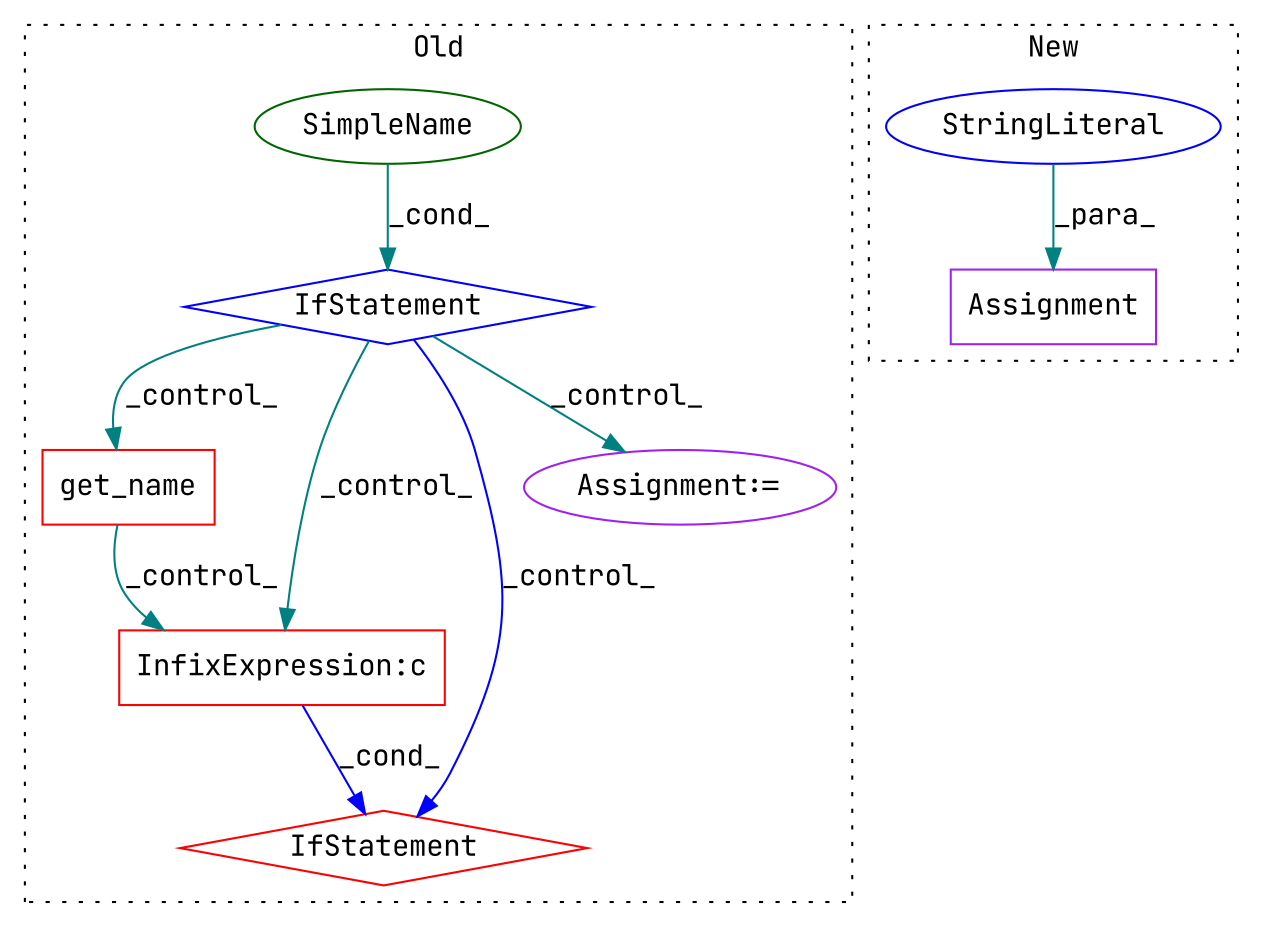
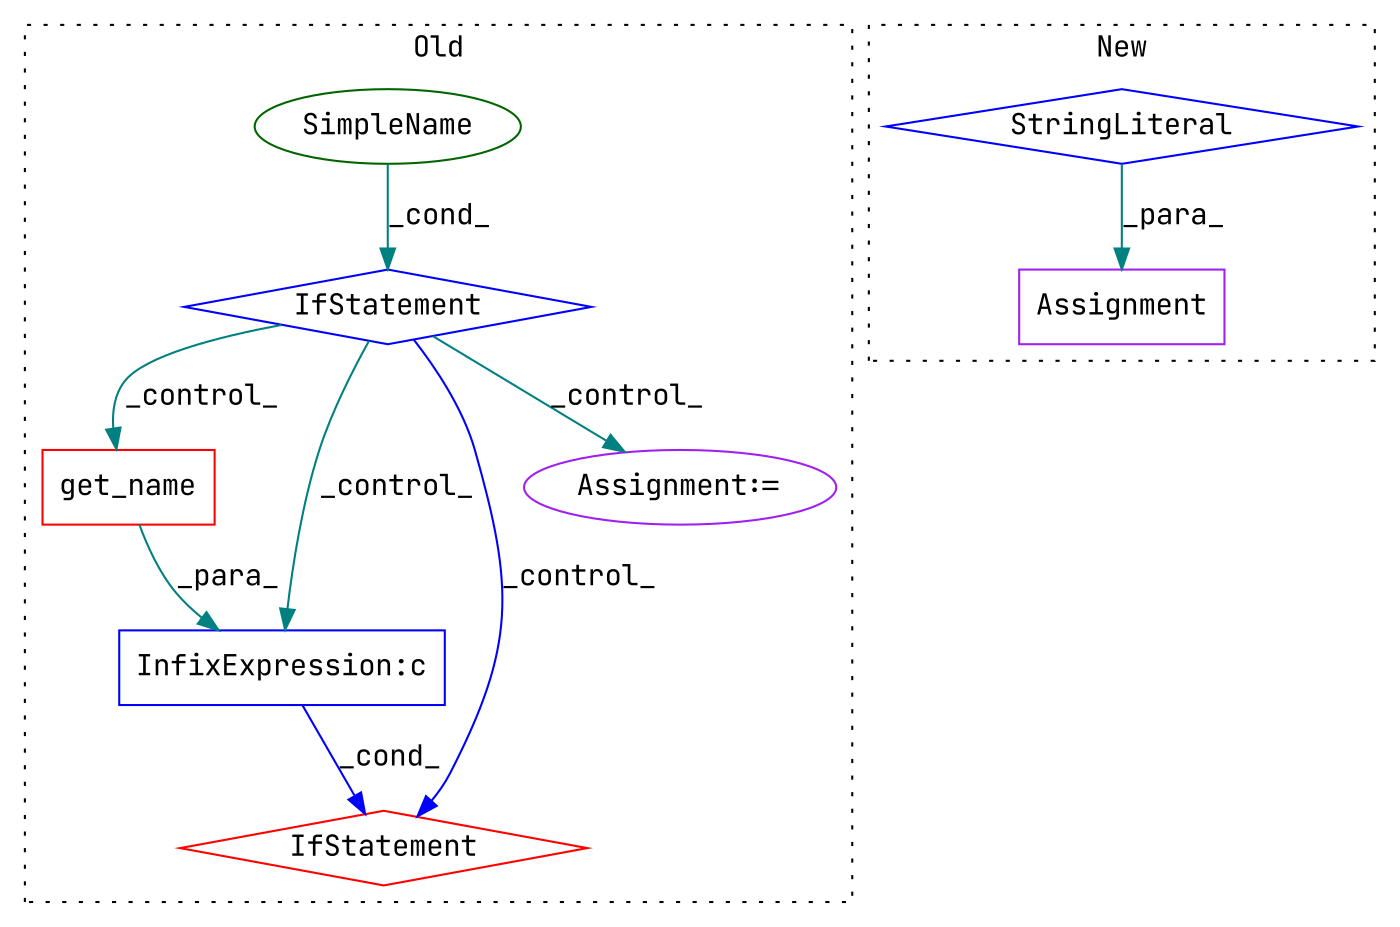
(1053, 126) -> (1122, 126)
(202, 578) -> (228, 578)
(282, 668) -> (282, 668)
